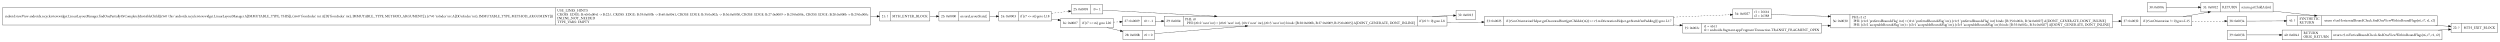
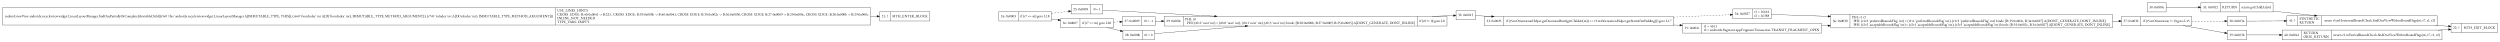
(2196, 14) -> (2204, 29)
(964, 16) -> none
(1464, 22) -> (1484, 16)
